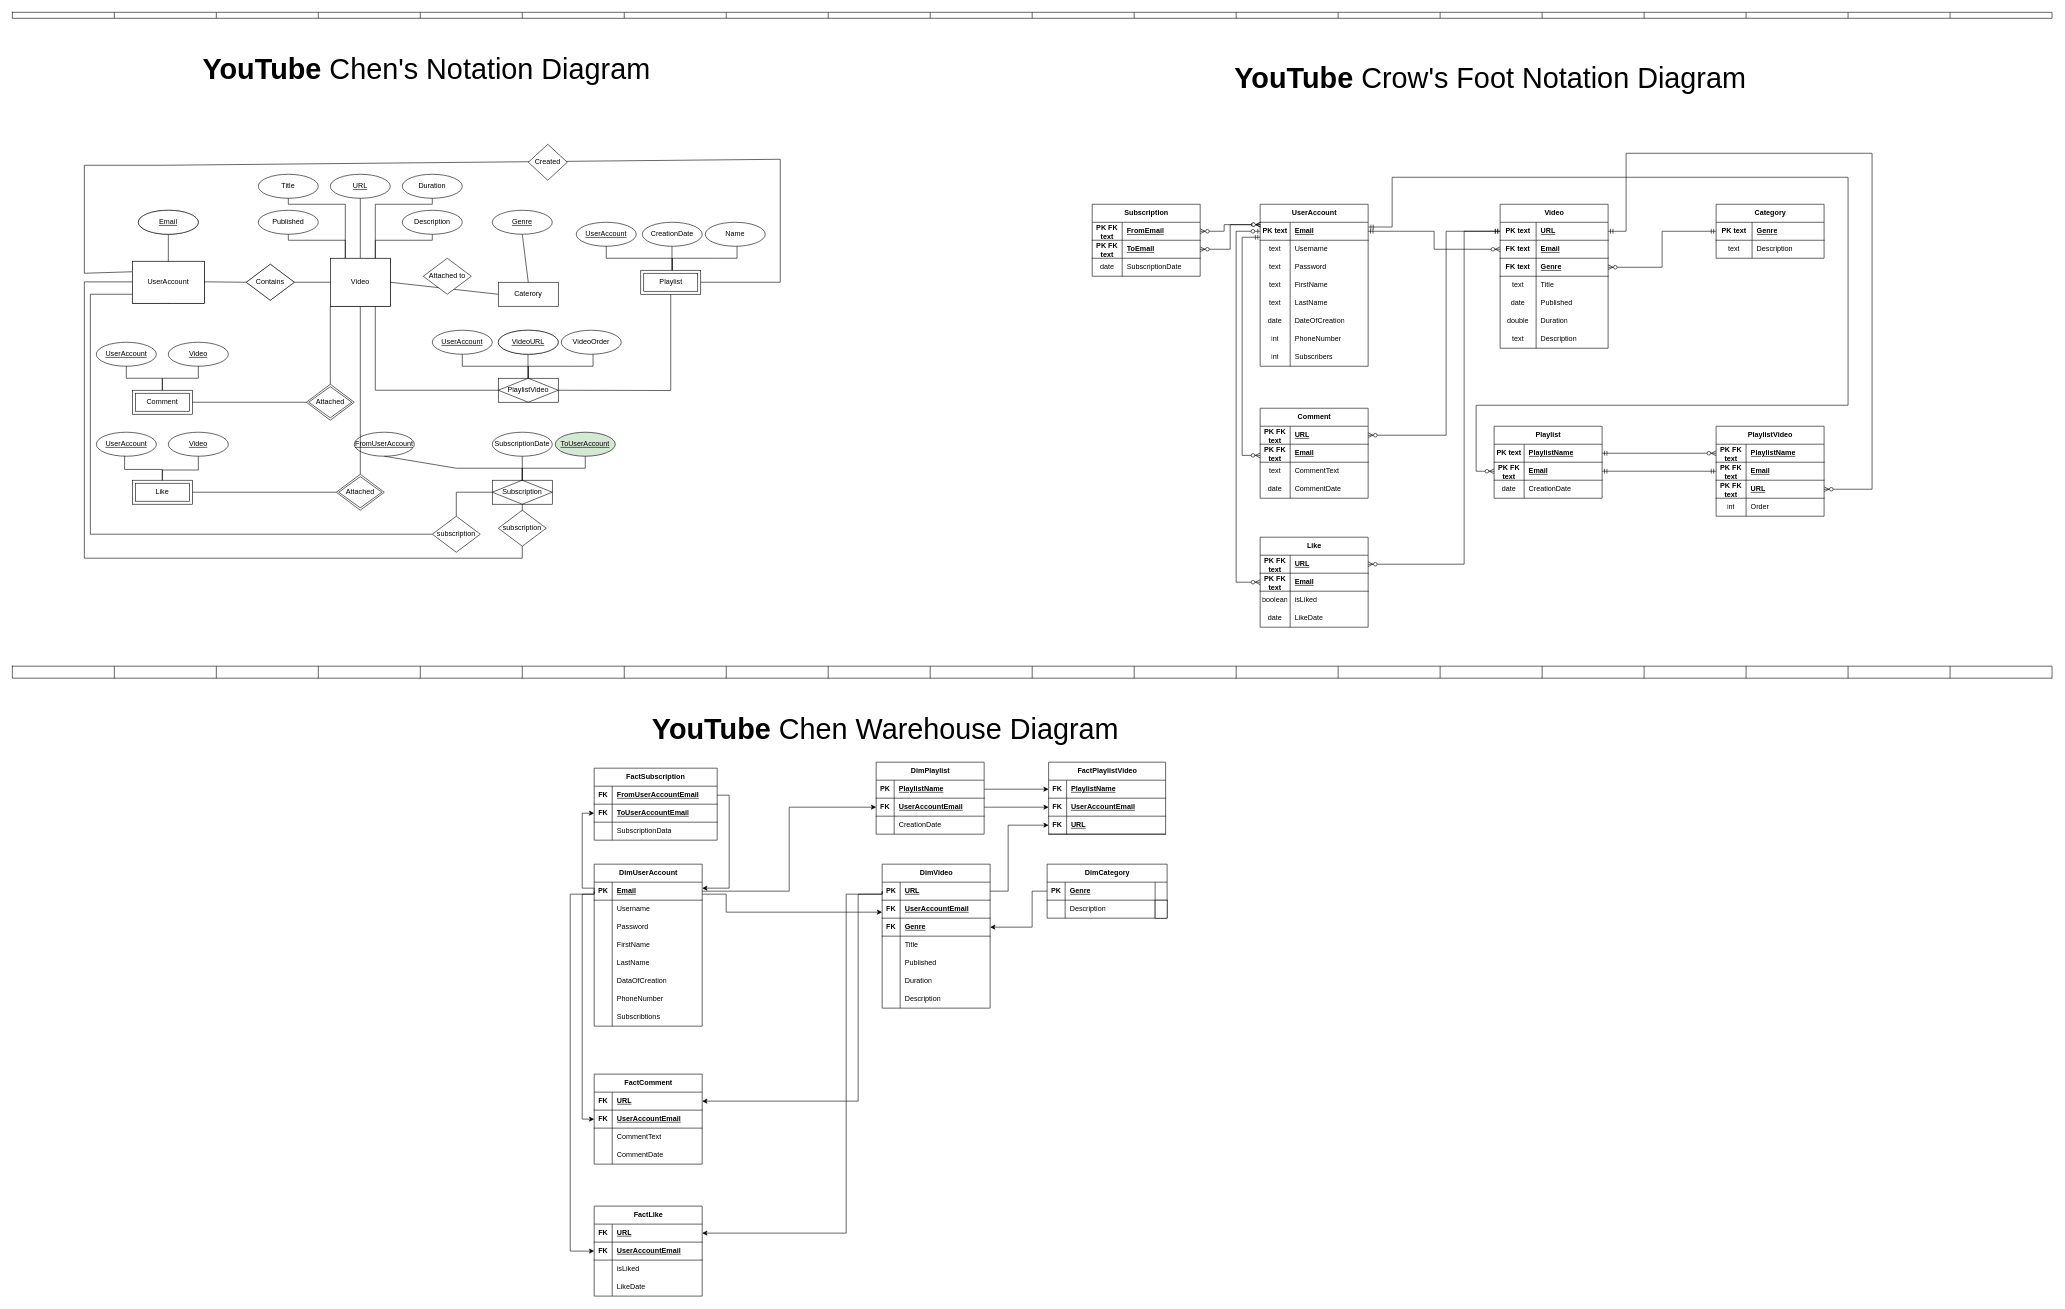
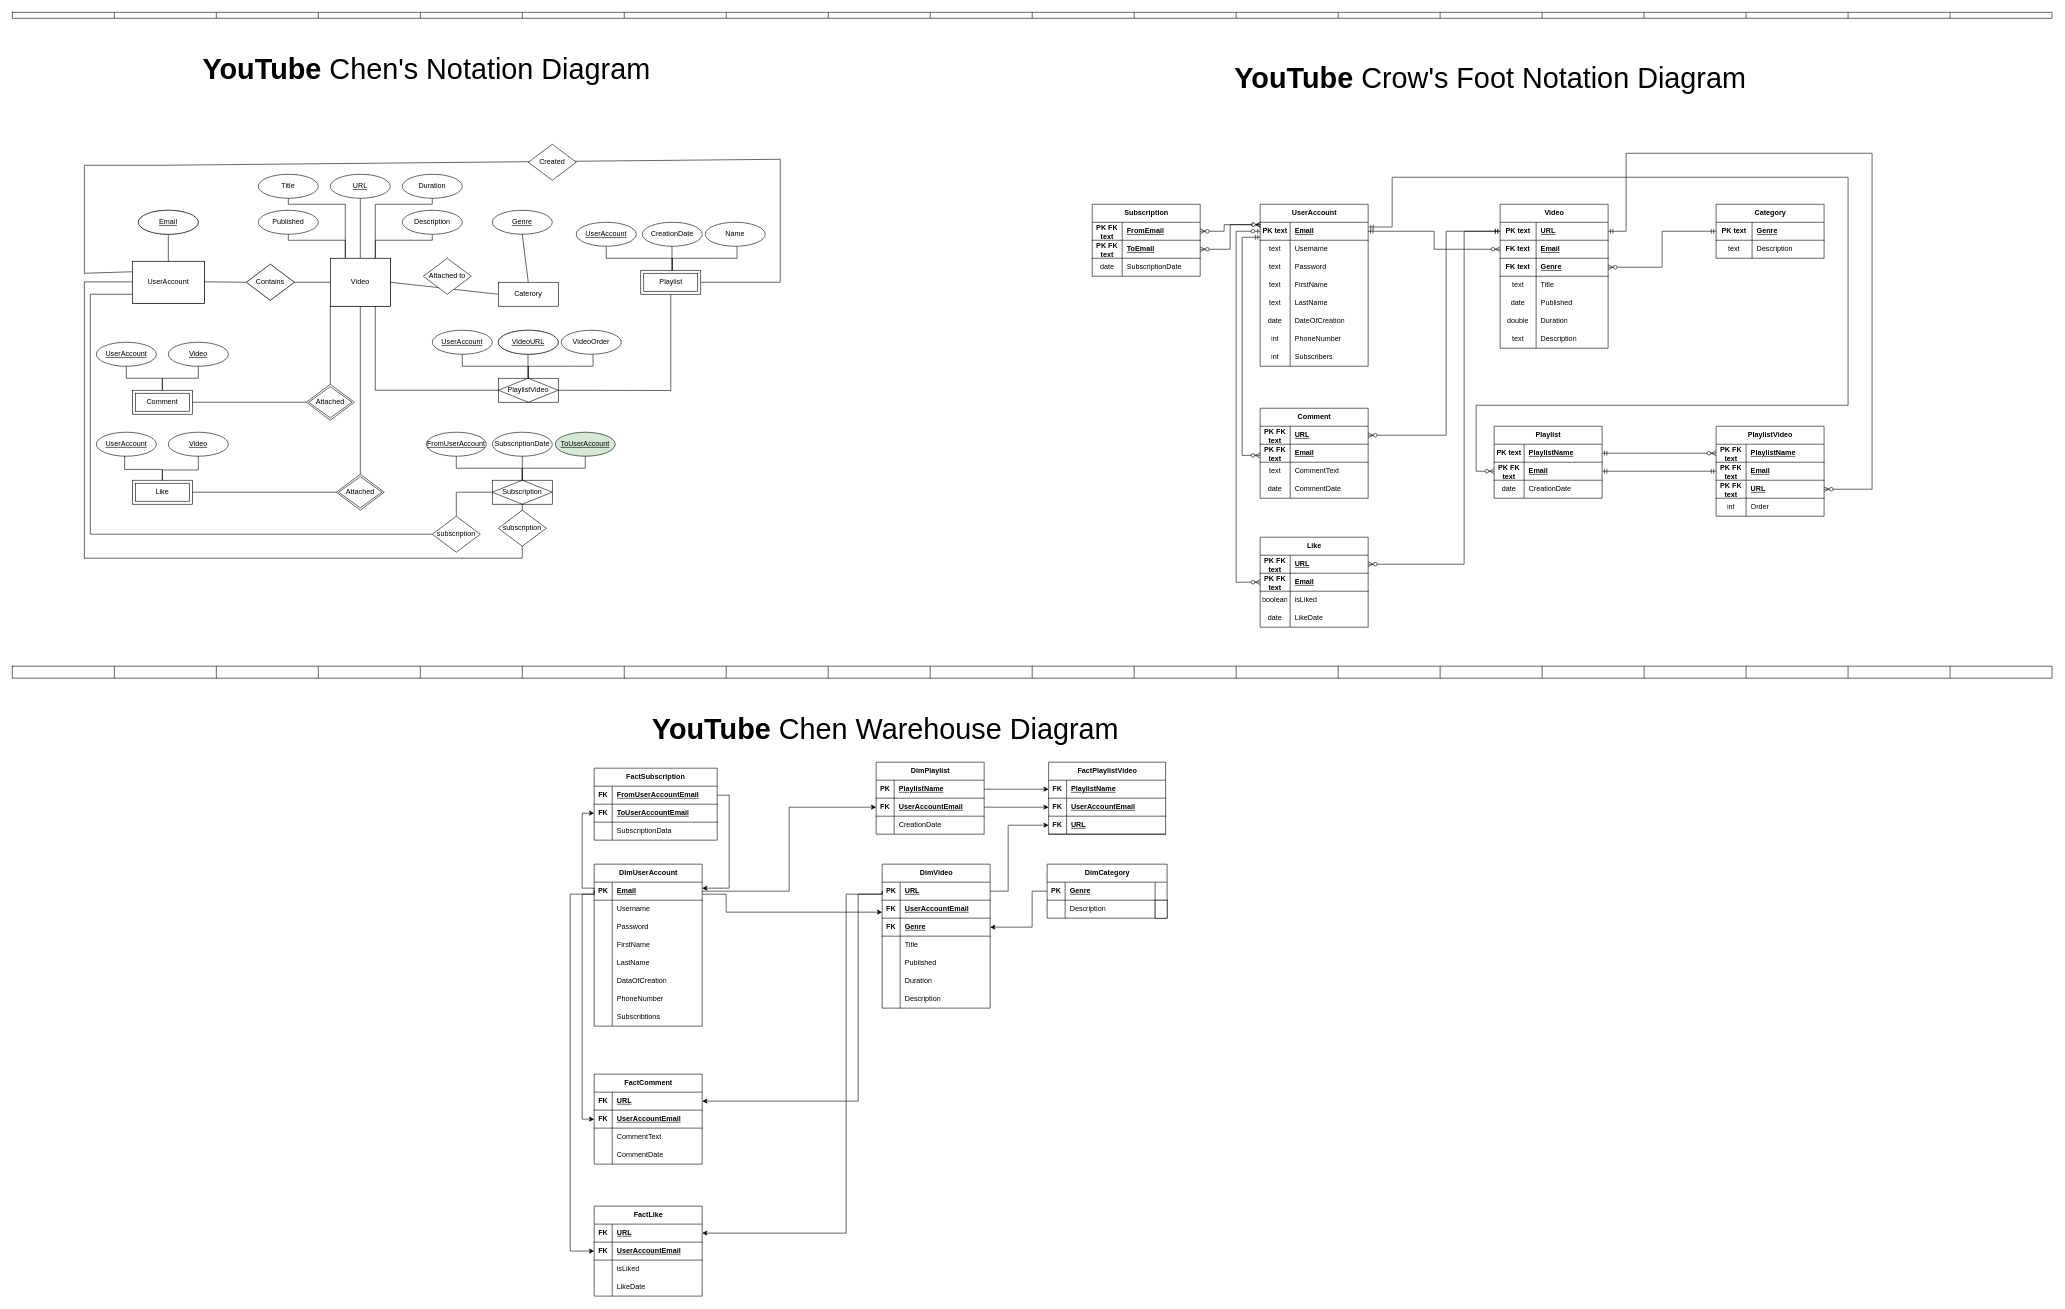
(548, 162) -> (552, 162)
(384, 444) -> (456, 444)
